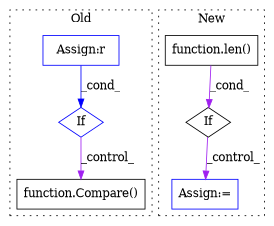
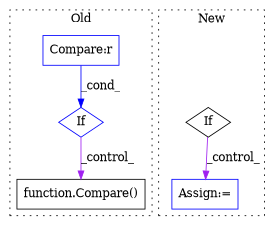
(81, 50) -> (81, 50)
(212, 50) -> none
